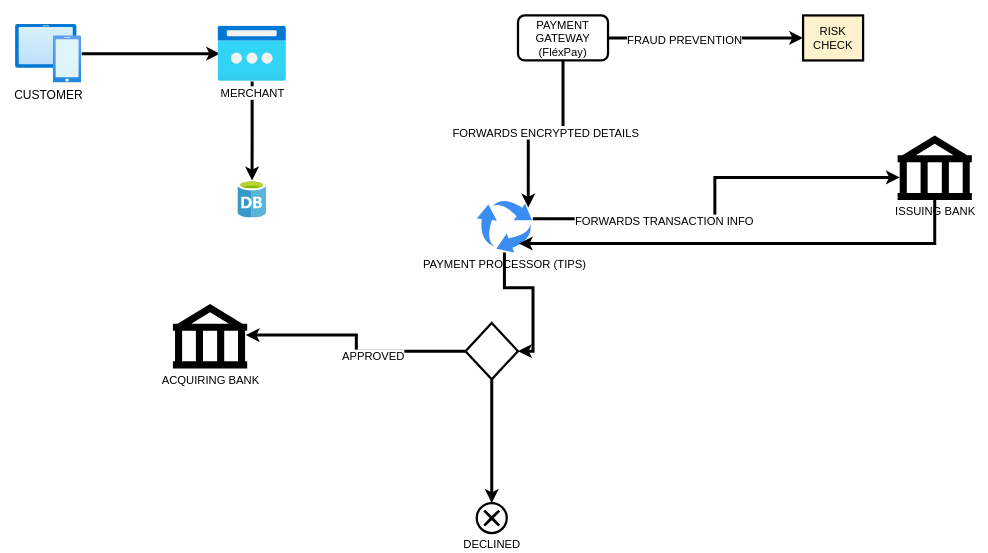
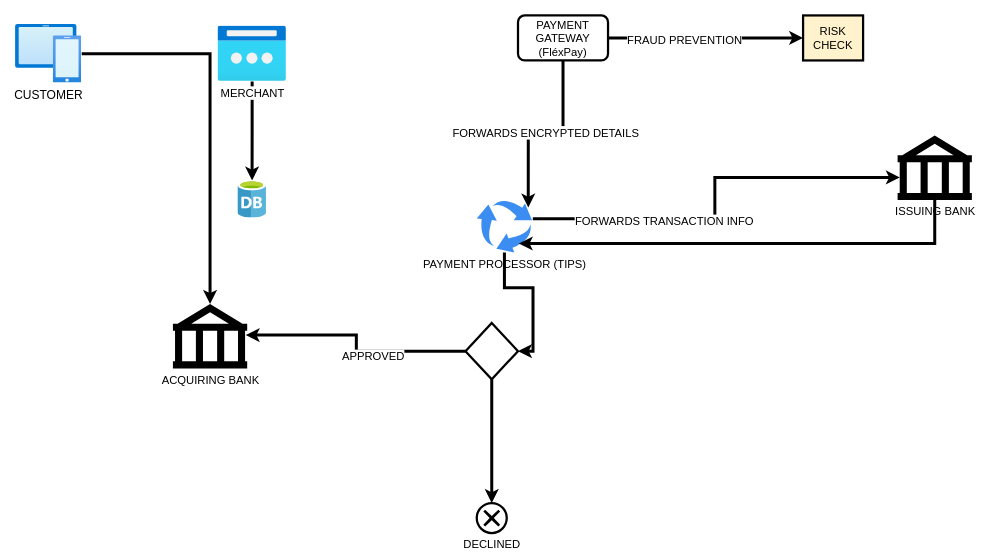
(208, 54) -> (210, 172)
